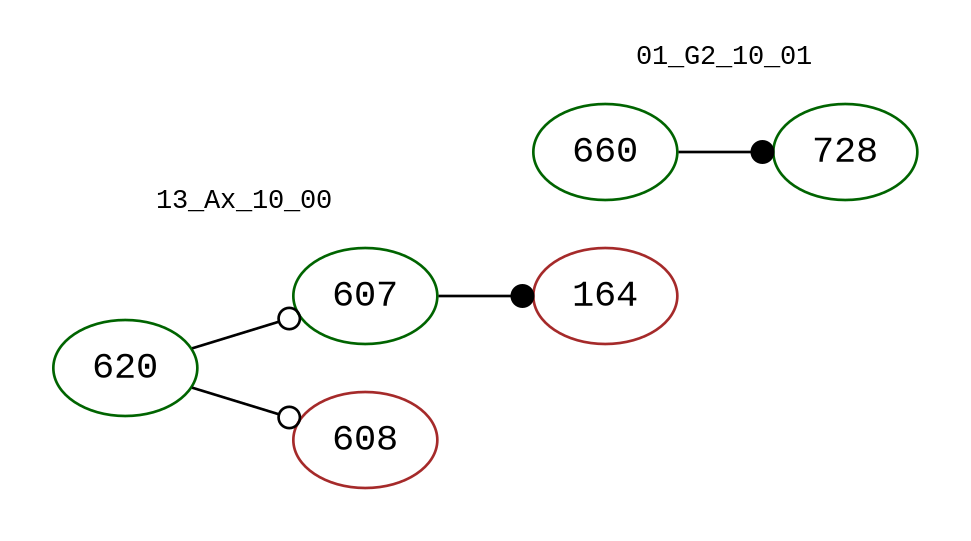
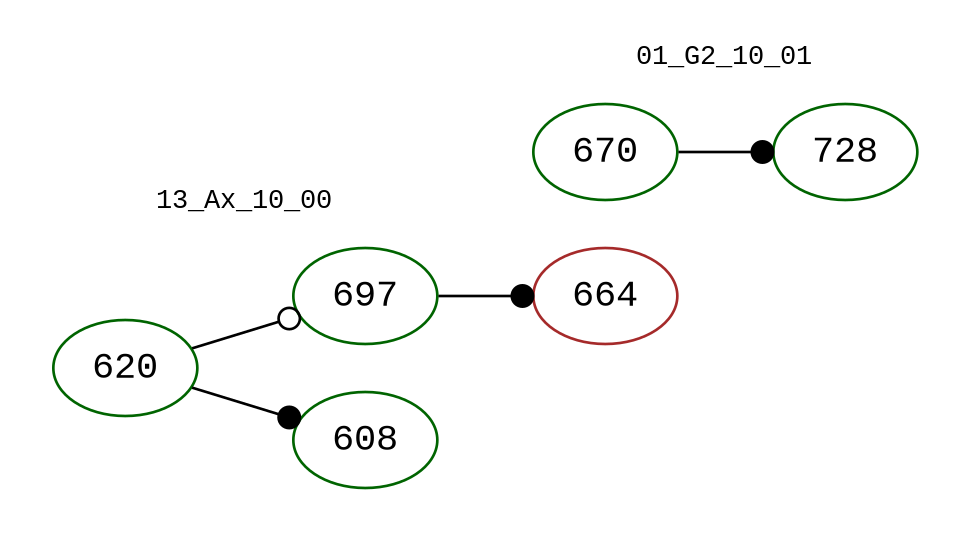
(605, 152) -> (605, 152)
(365, 296) -> (365, 296)
(605, 296) -> (605, 296)
(235, 401) -> (235, 401)
(365, 440) -> (365, 440)
